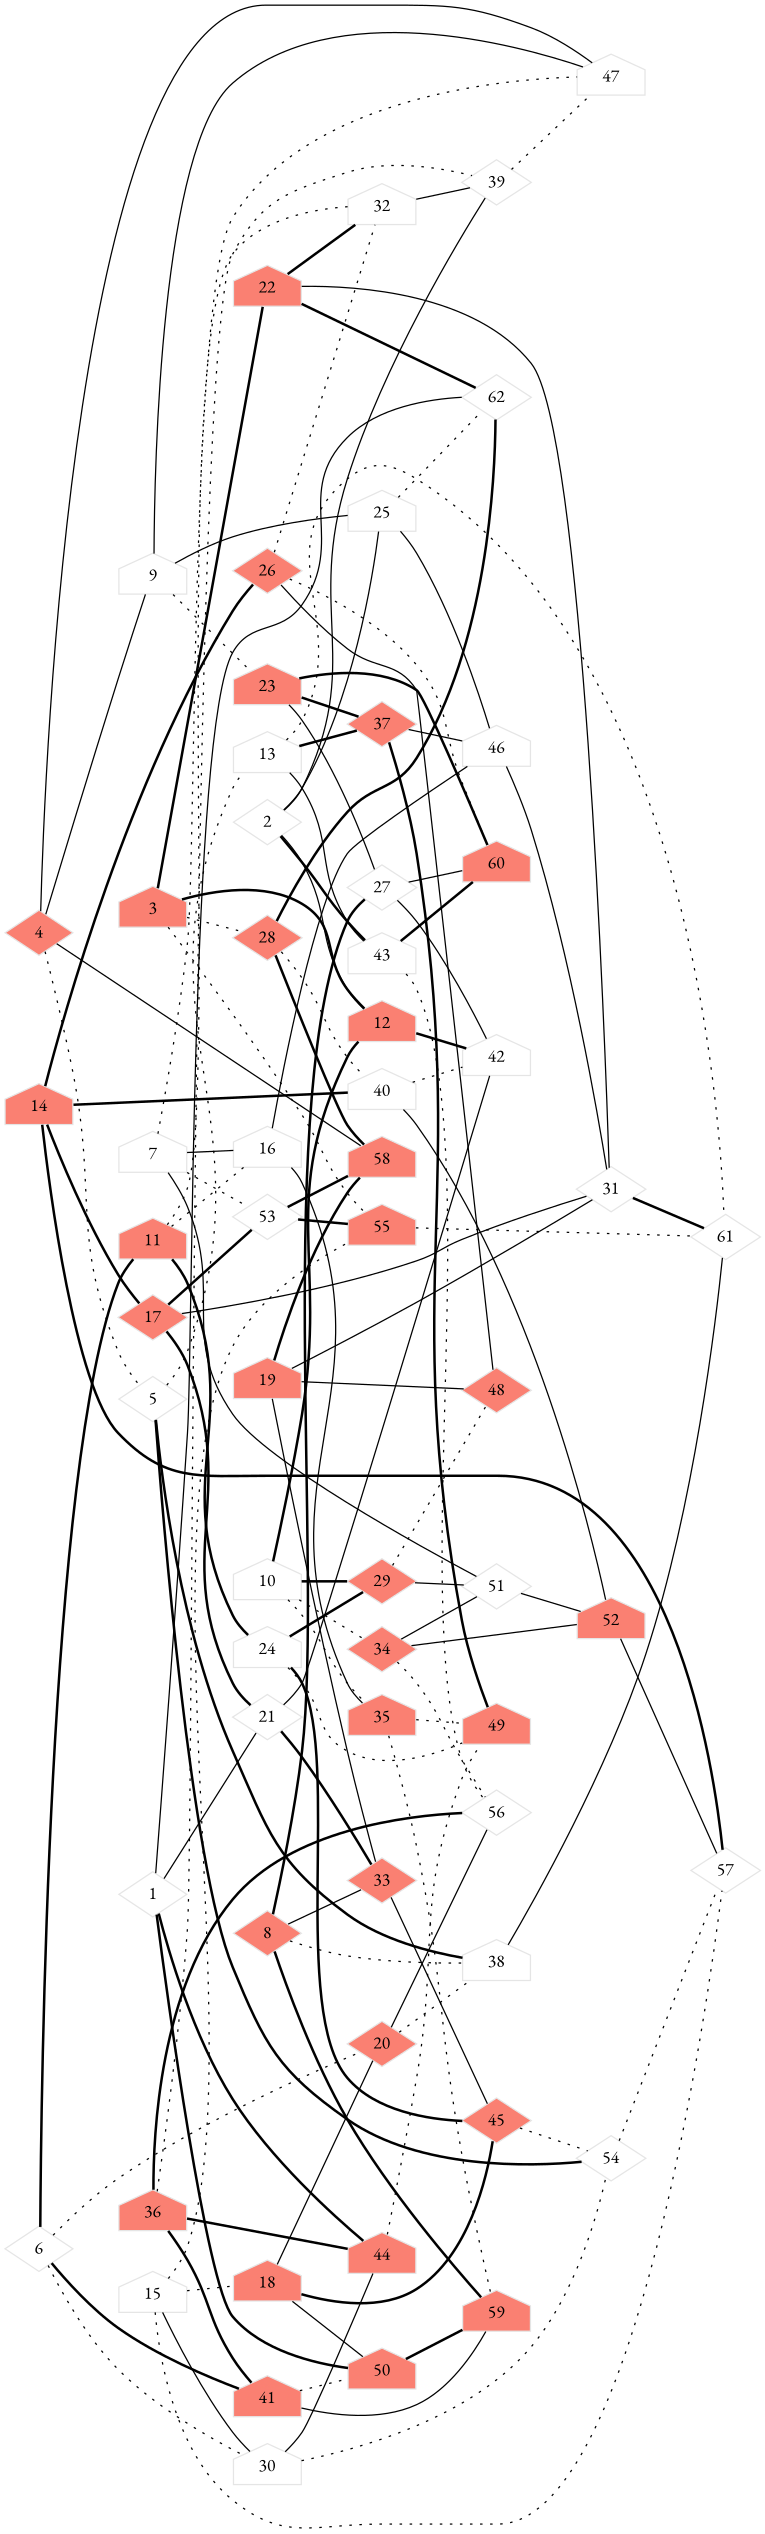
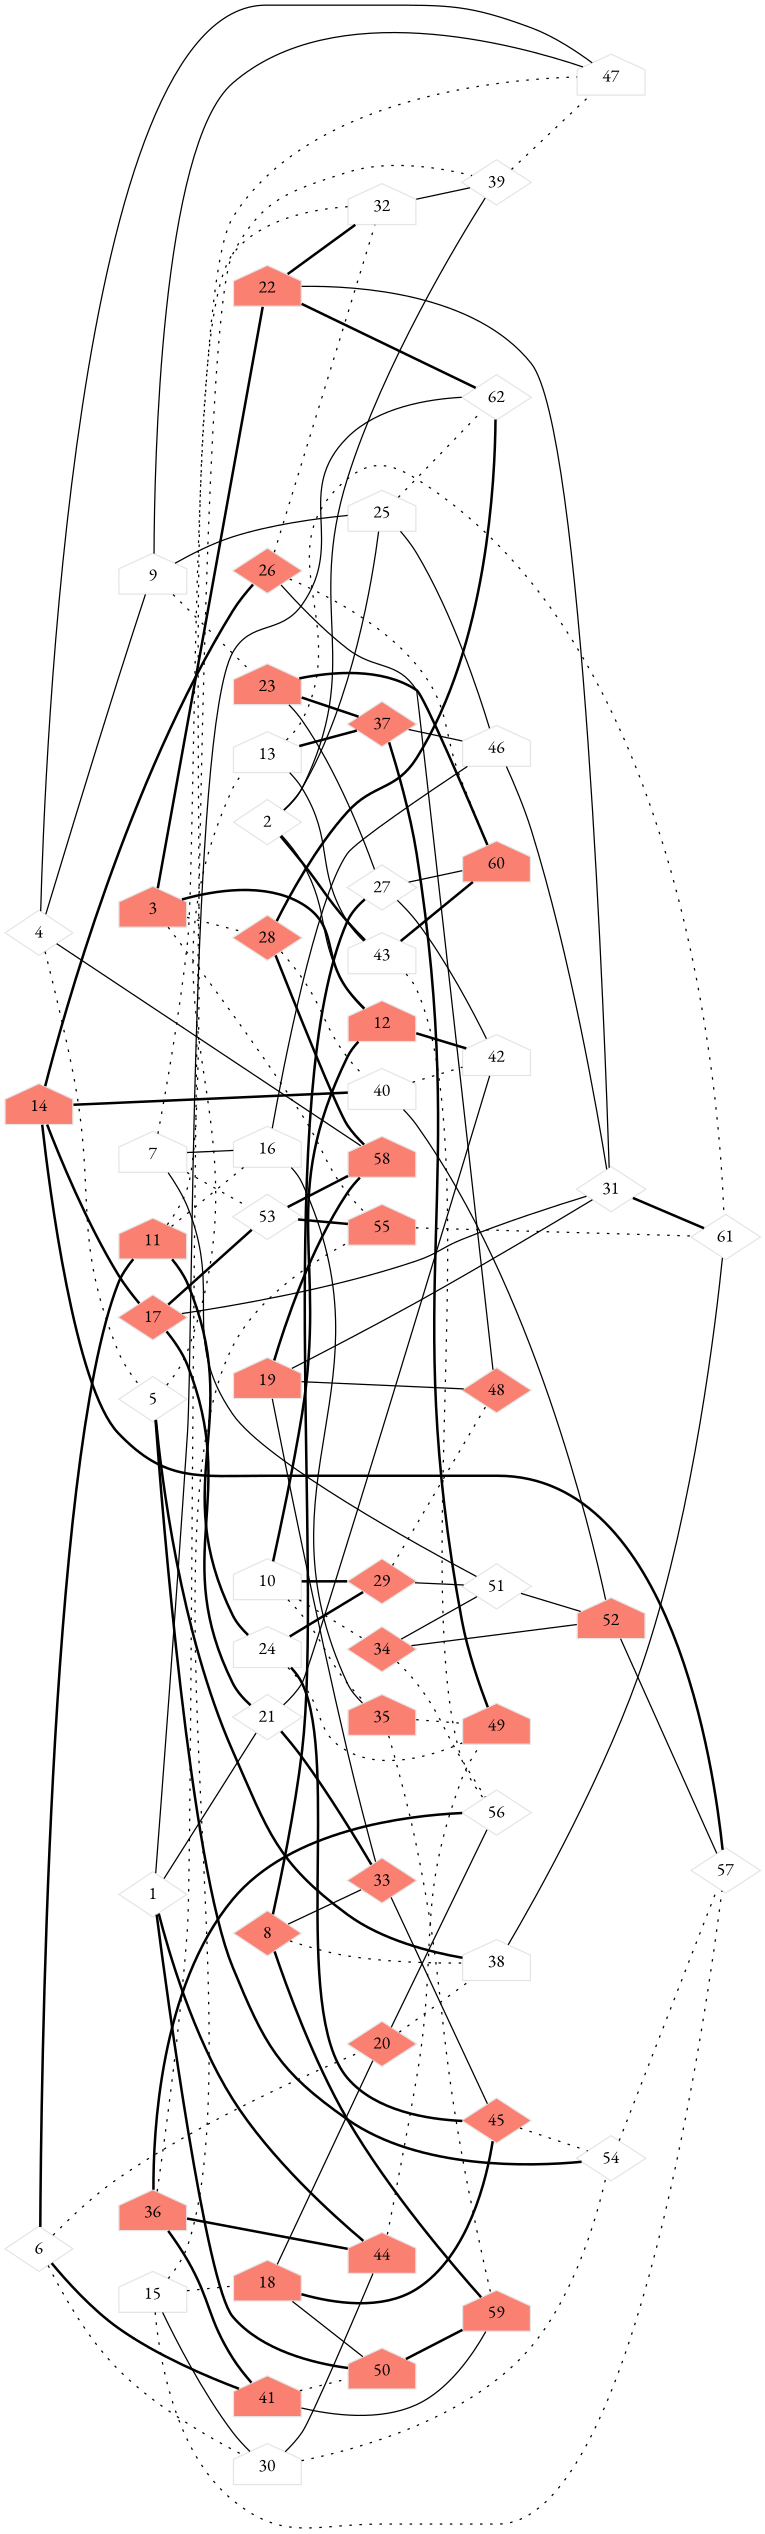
(39, 933) -> (39, 933)
